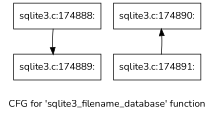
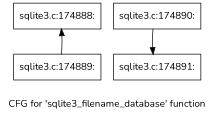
(53, 38) -> (62, 45)
(162, 45) -> (153, 38)
